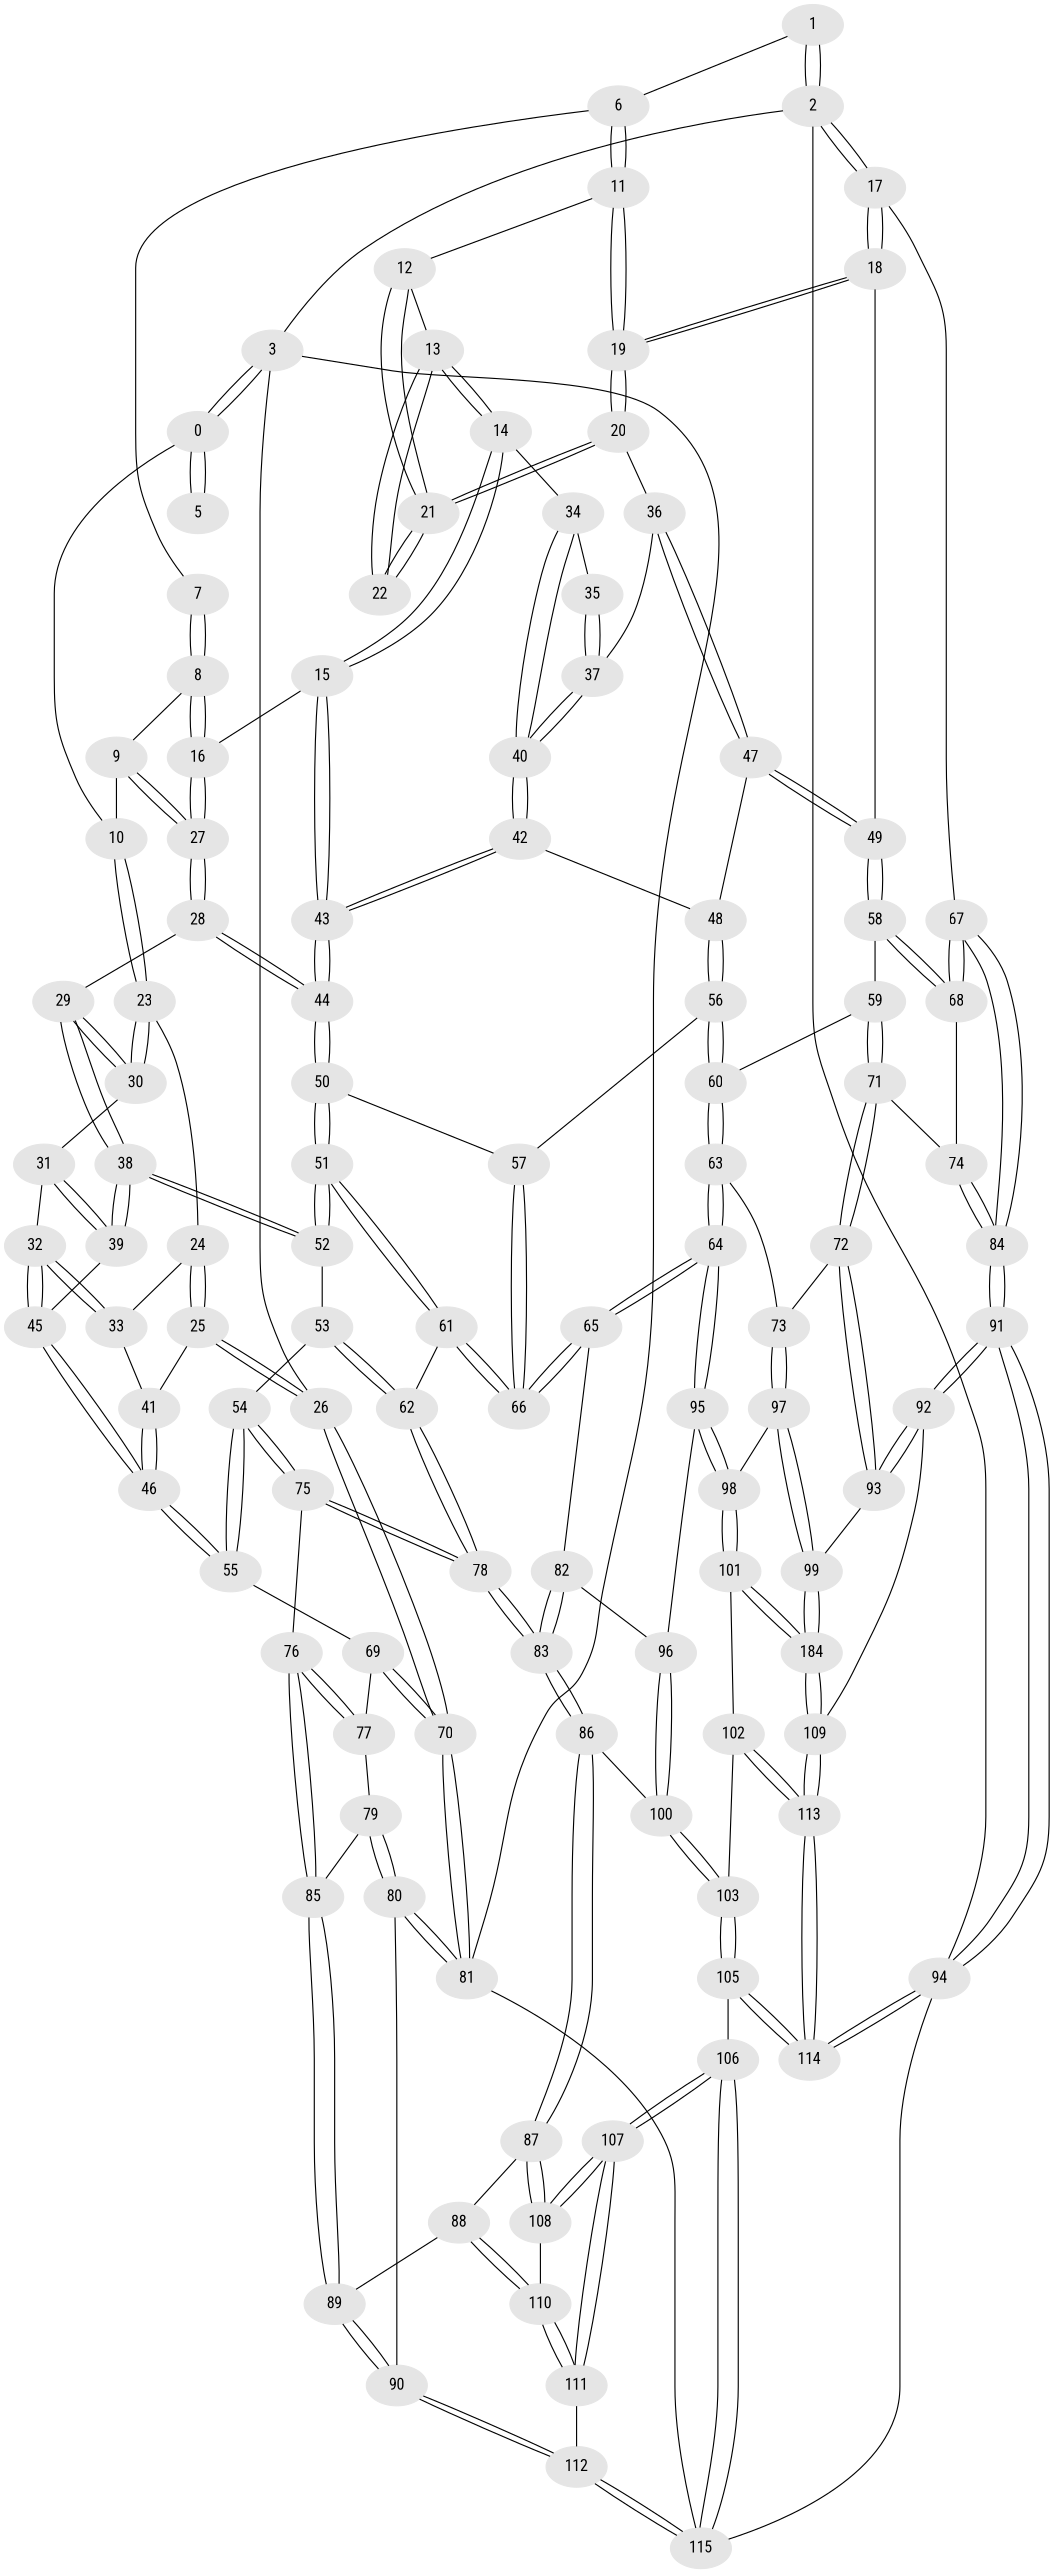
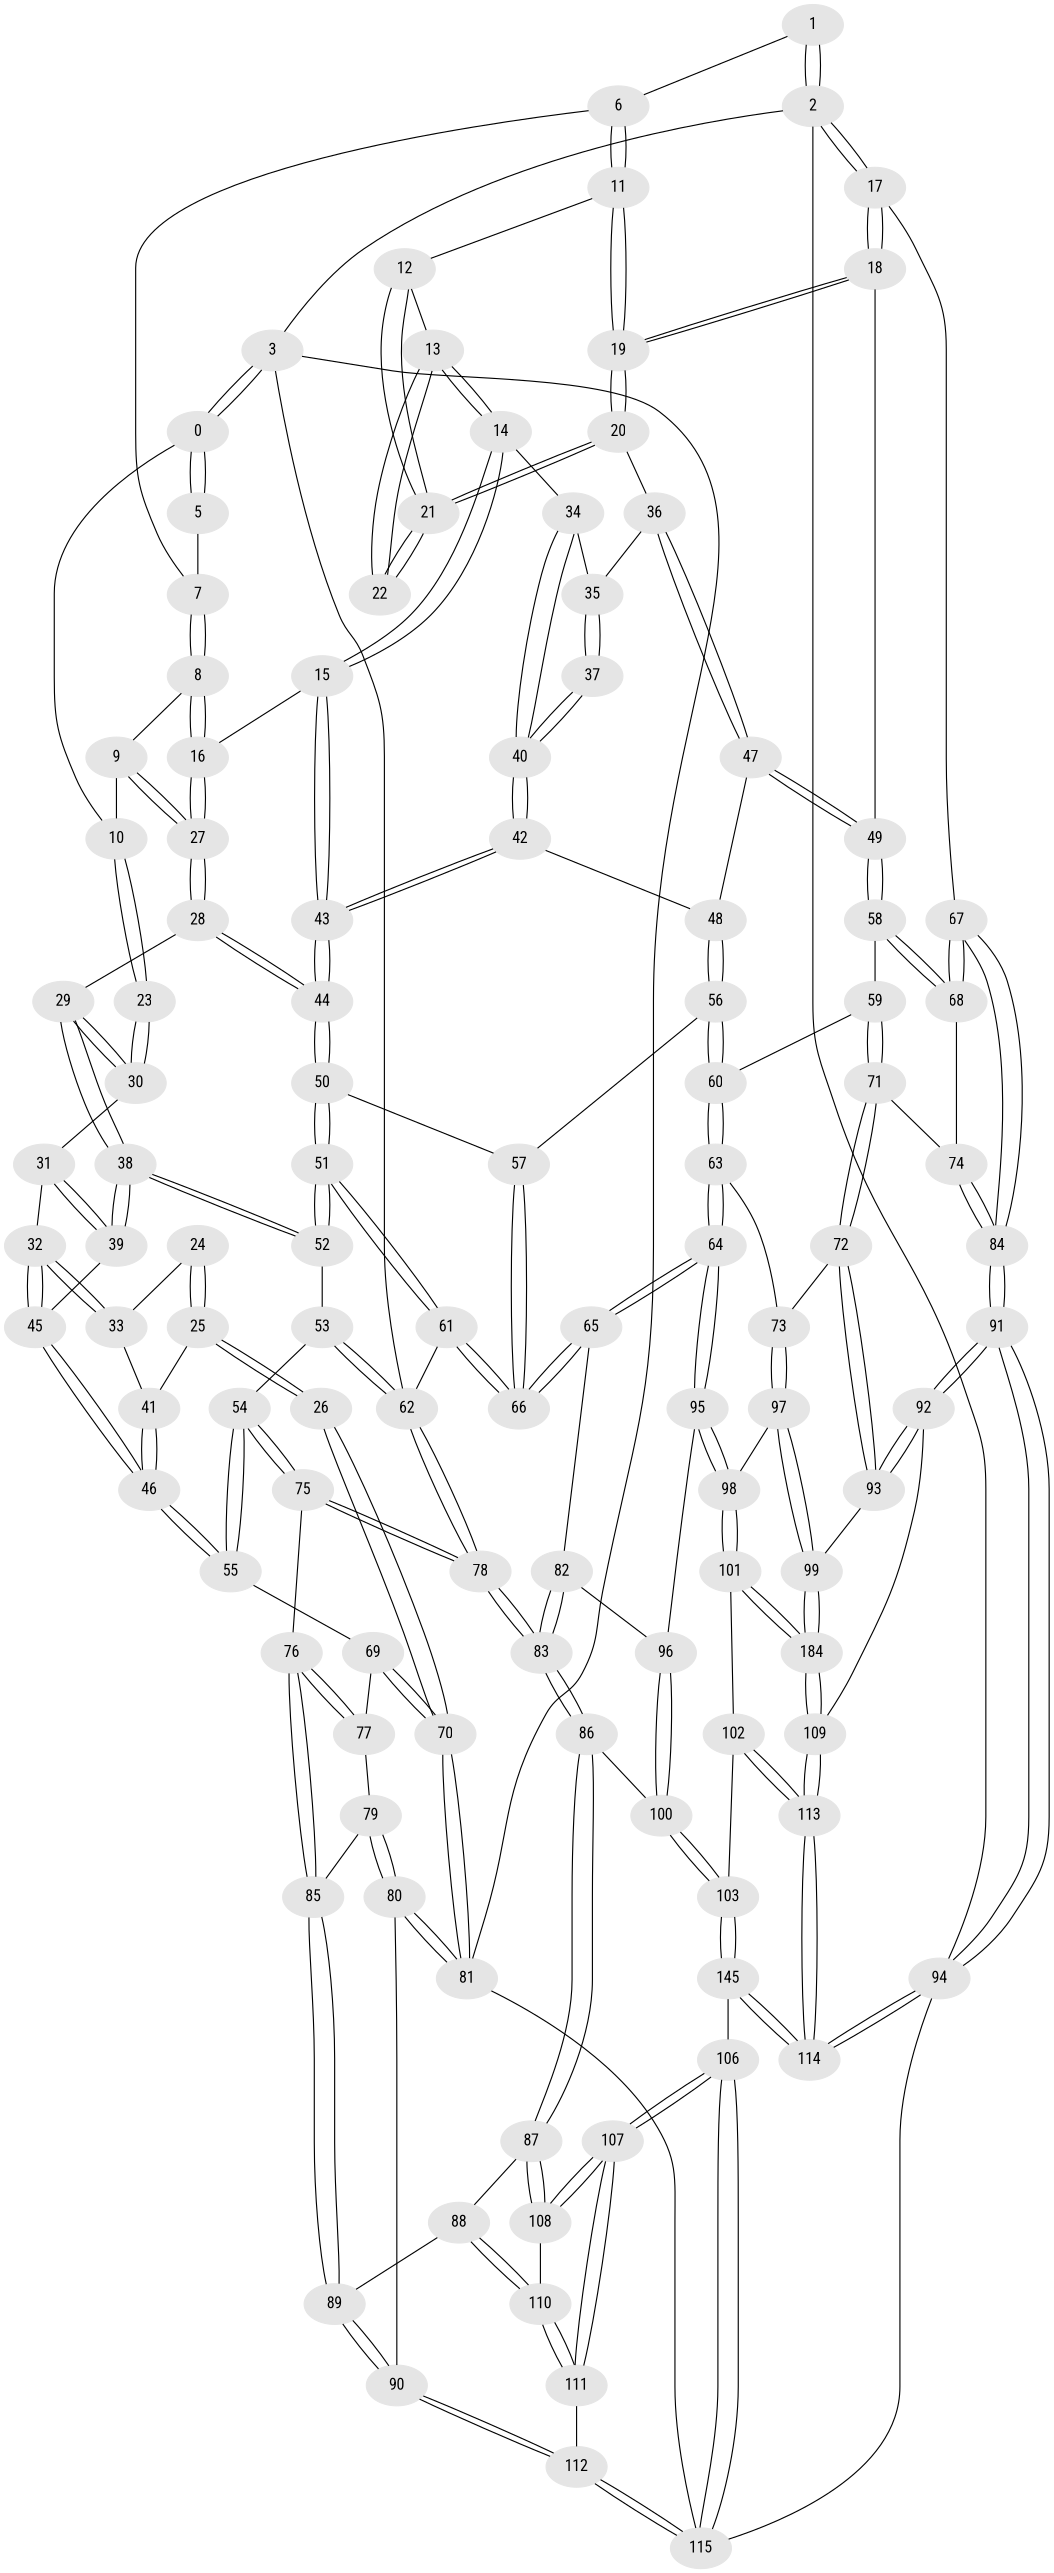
none -> (198, 554)
(639, 599) -> (623, 554)
(260, 886) -> (384, 871)
(189, 1120) -> none
(728, 1978) -> (728, 1978)
